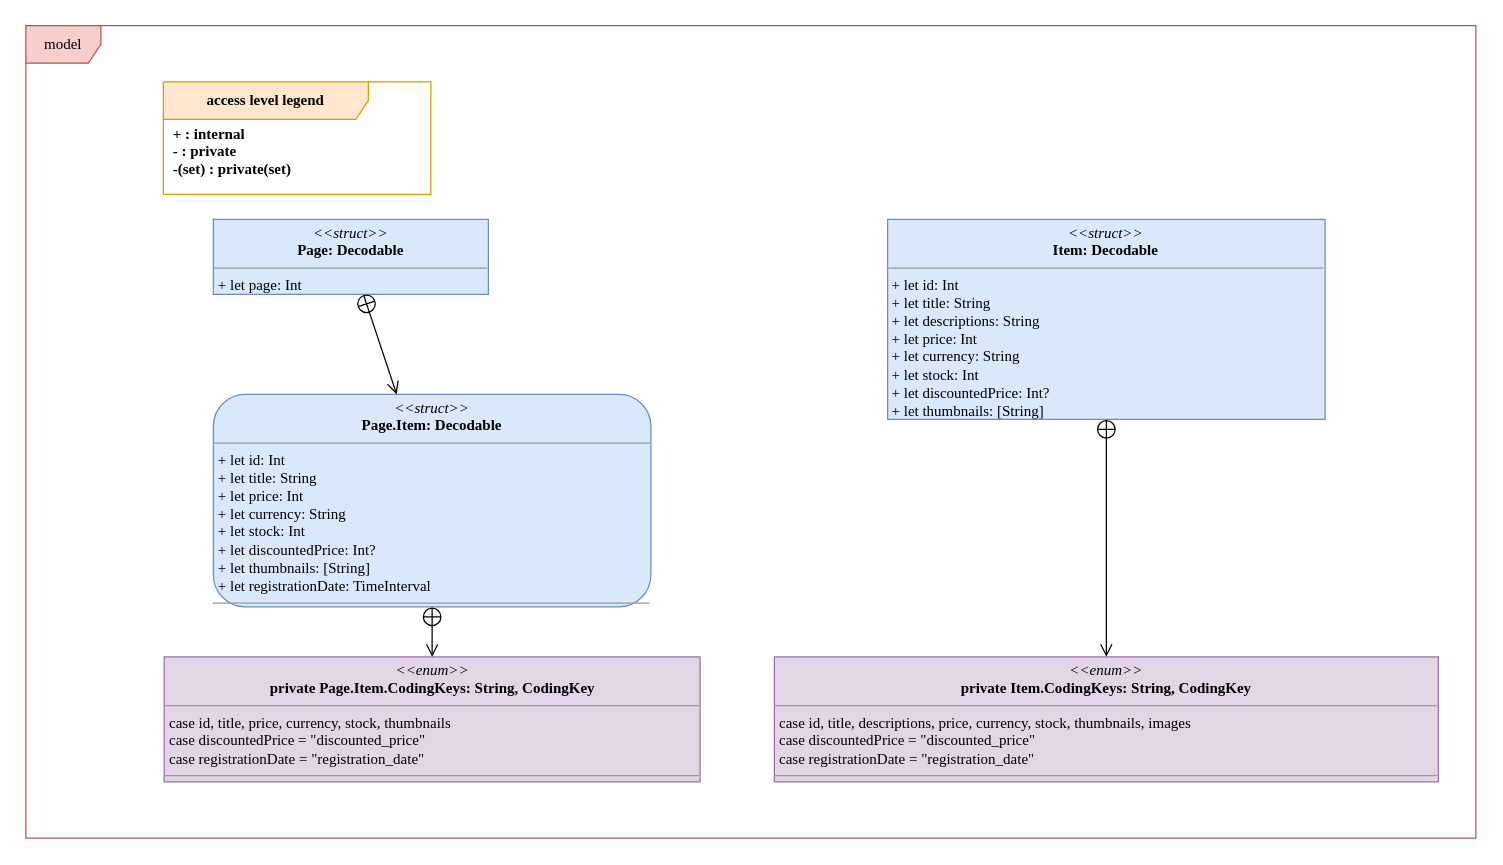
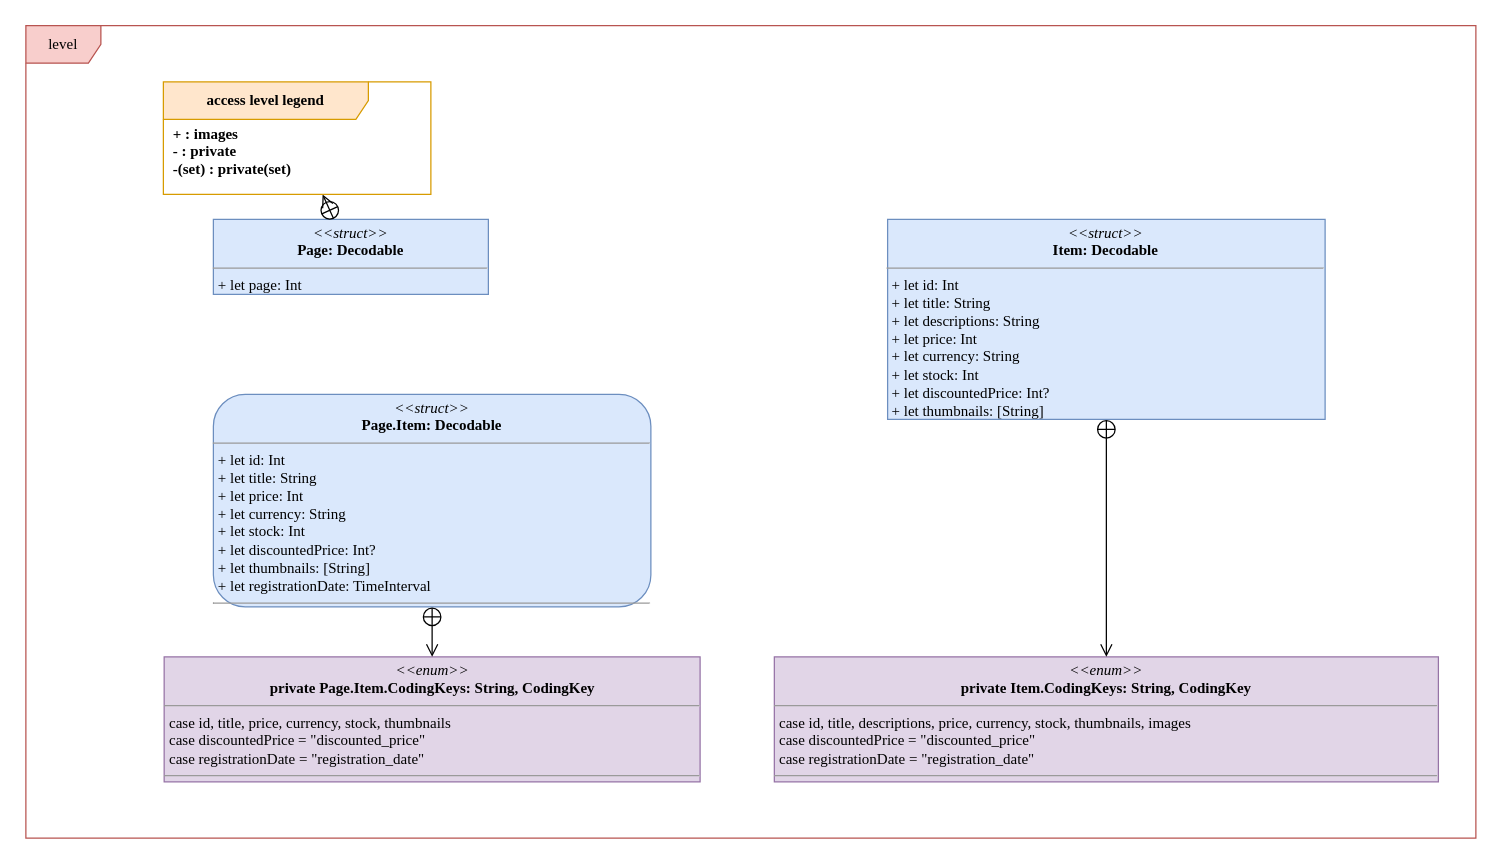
(63, 44) -> (63, 44)
(213, 134) -> (207, 134)
(382, 351) -> (325, 200)
